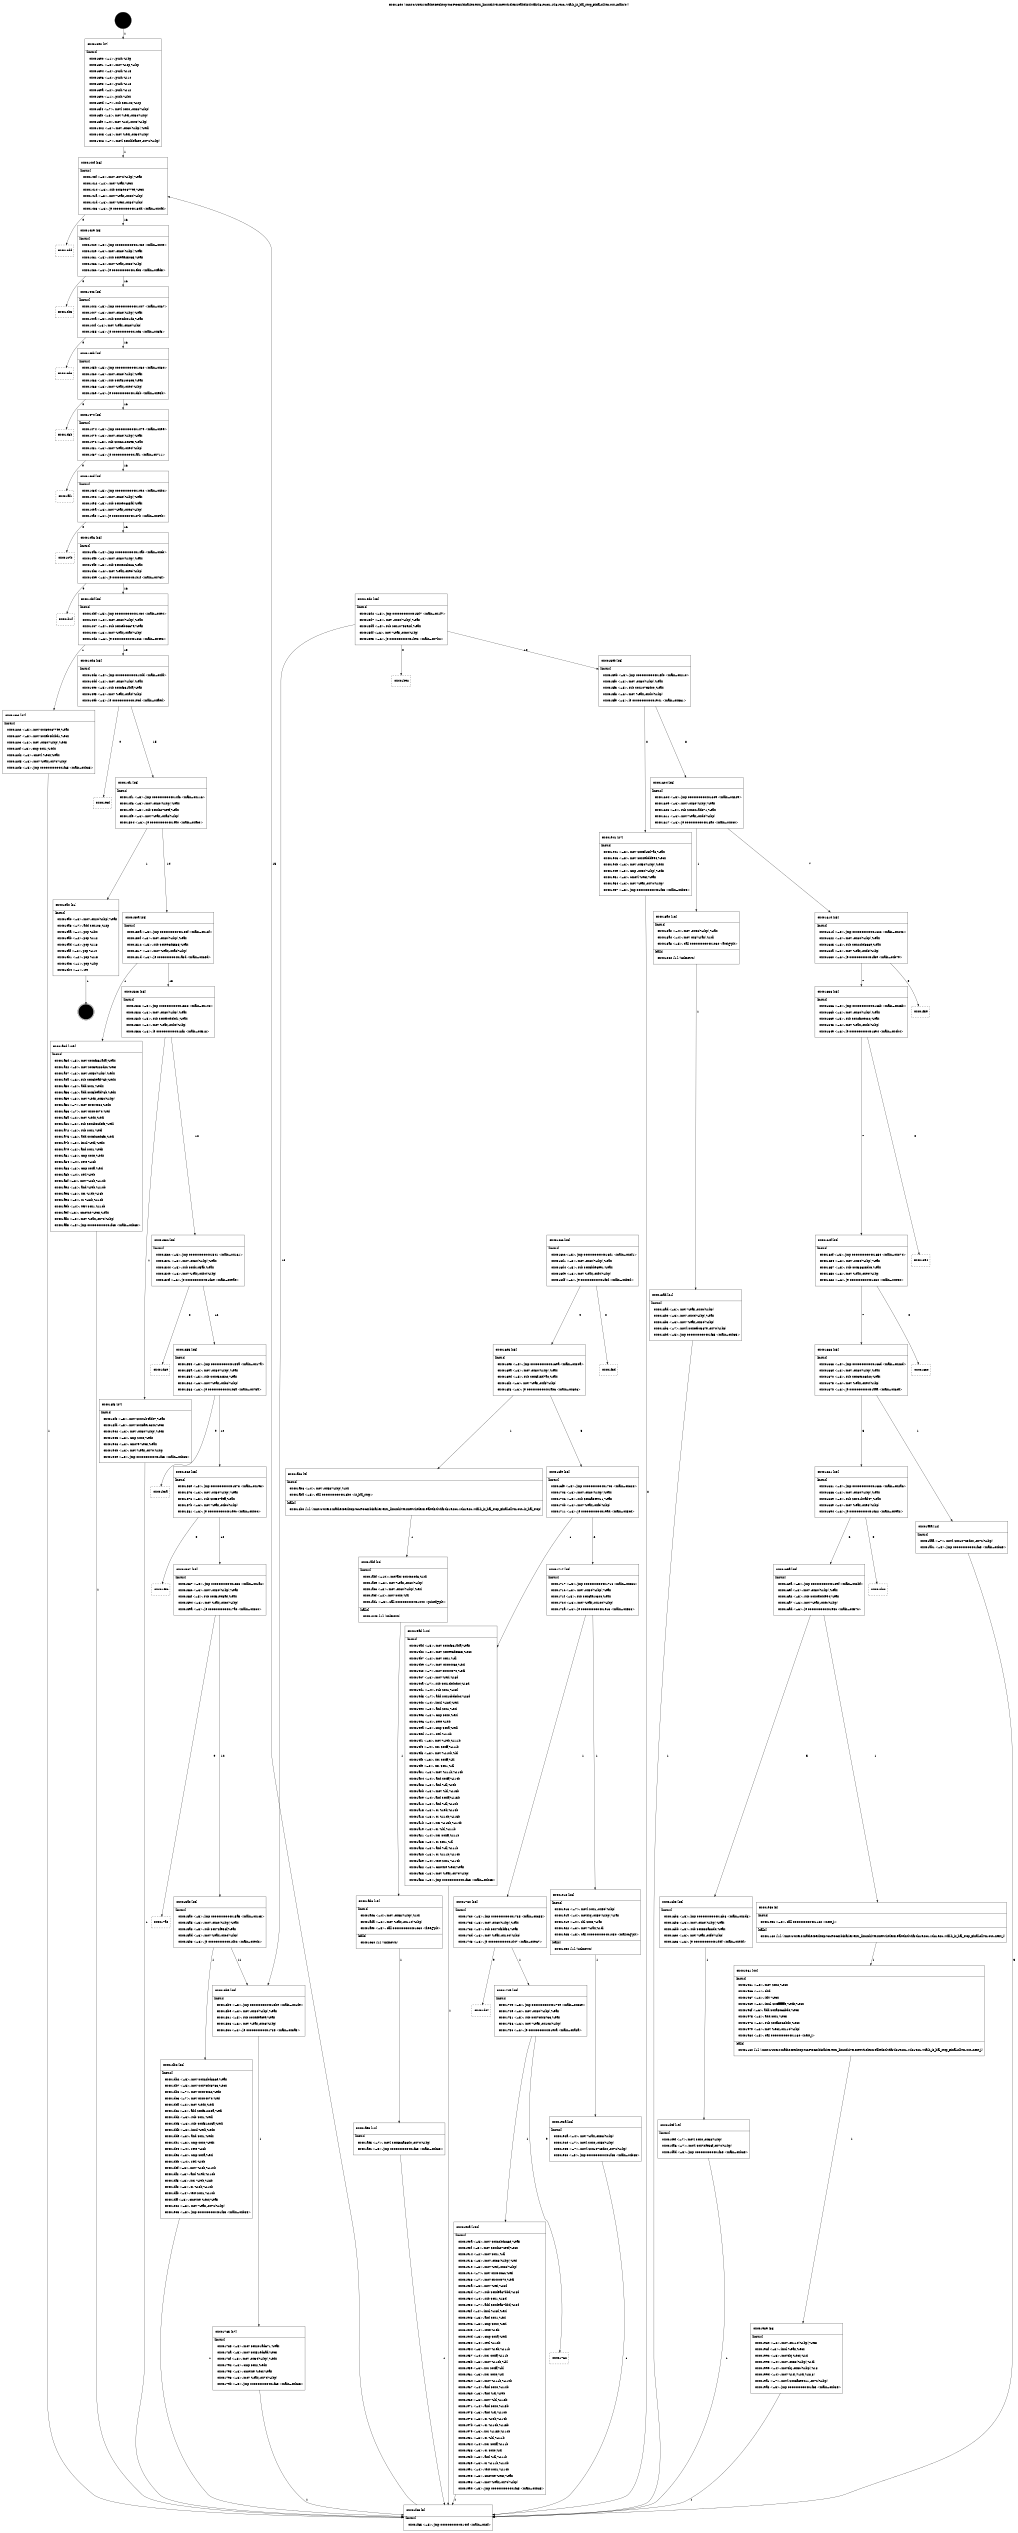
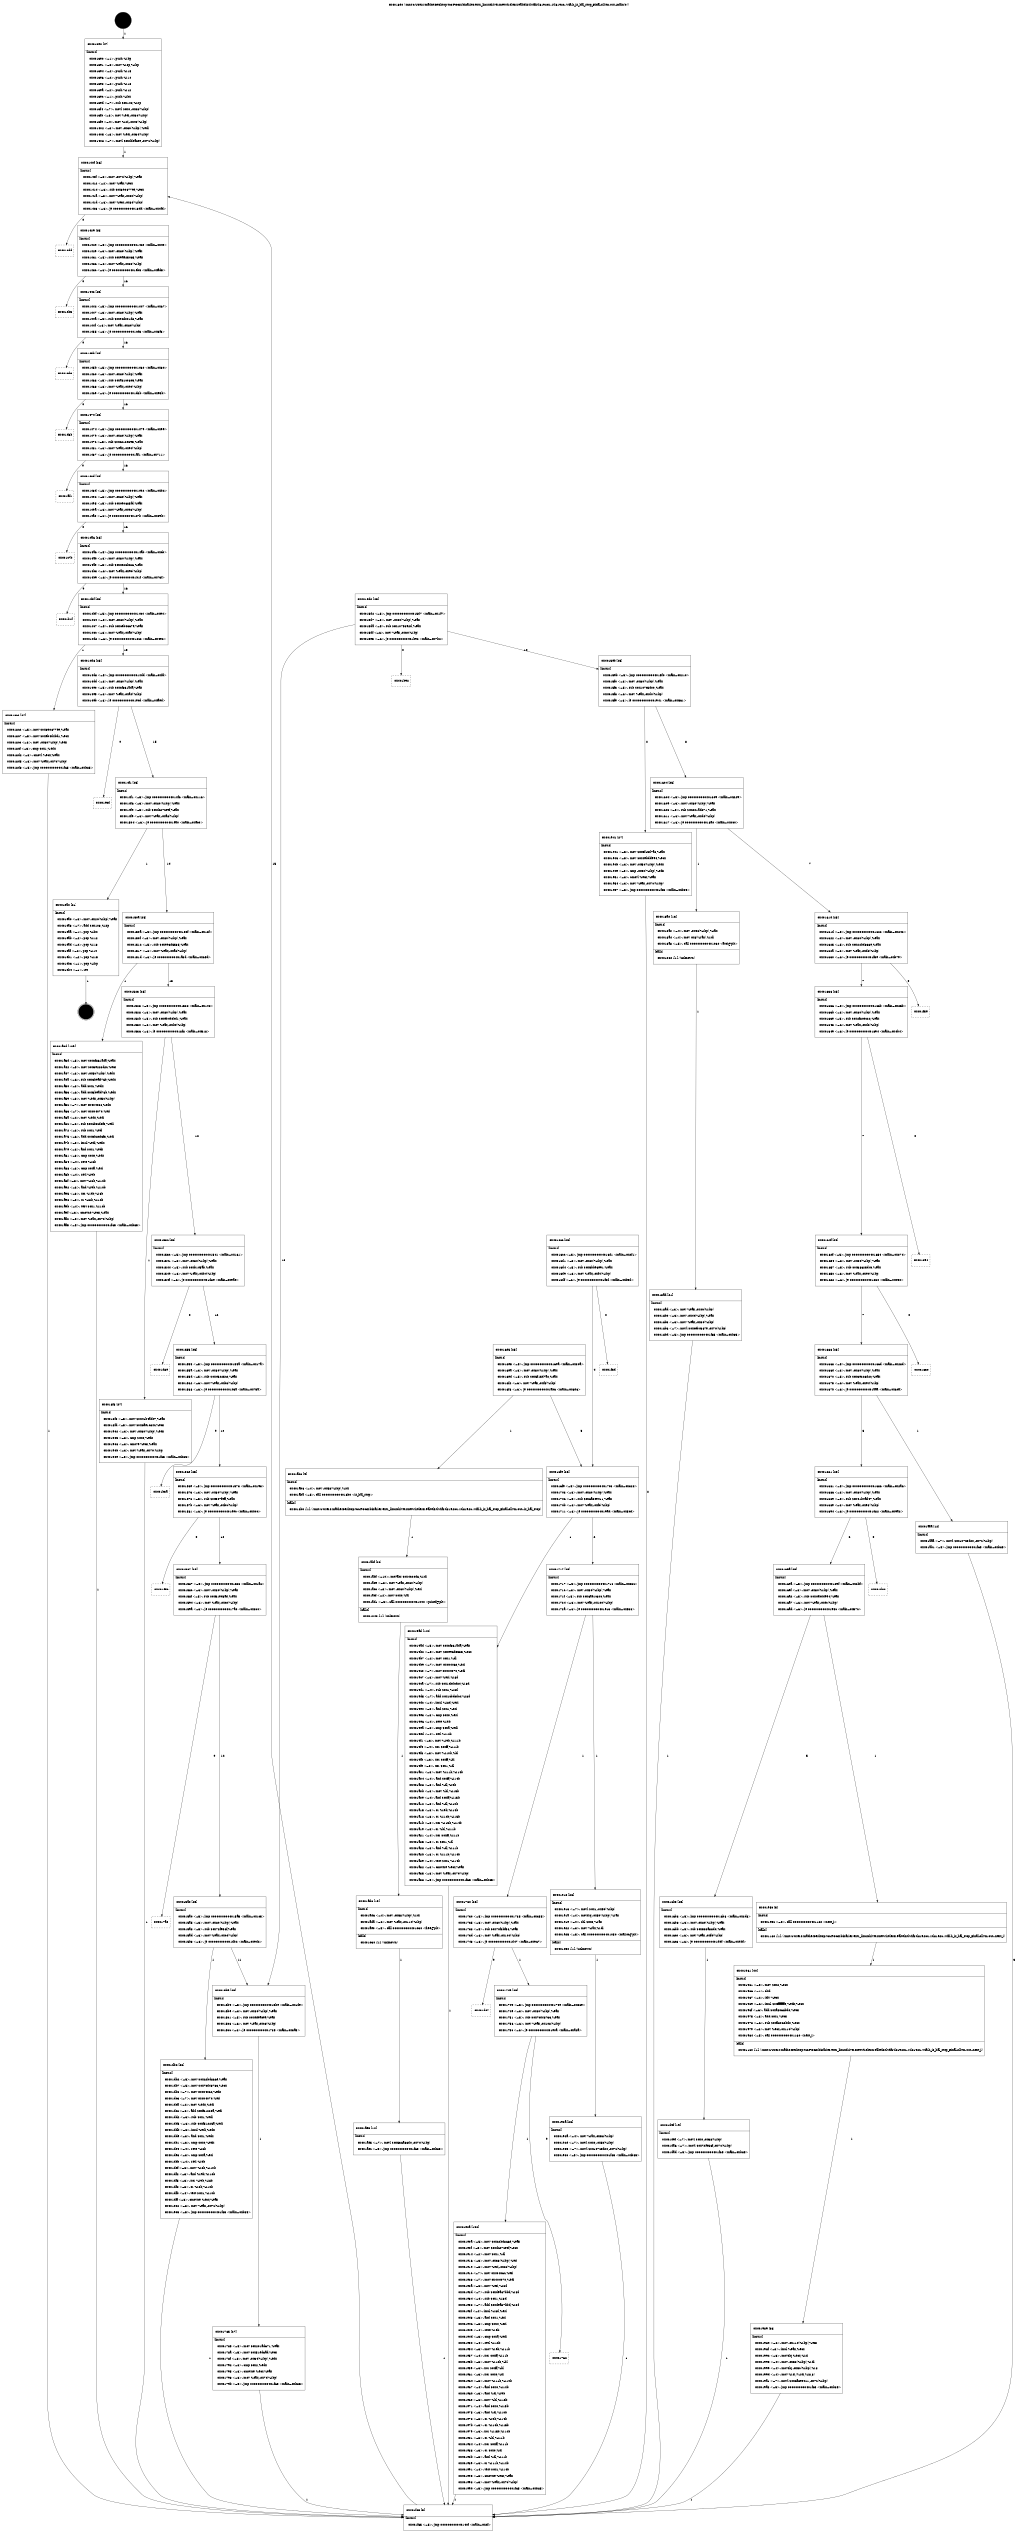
(123, 219) -> none
(566, 1314) -> (593, 1375)
